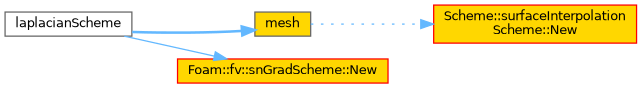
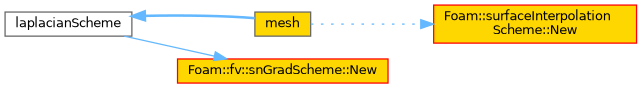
(535, 24) -> (535, 24)
(187, 33) -> (200, 16)
